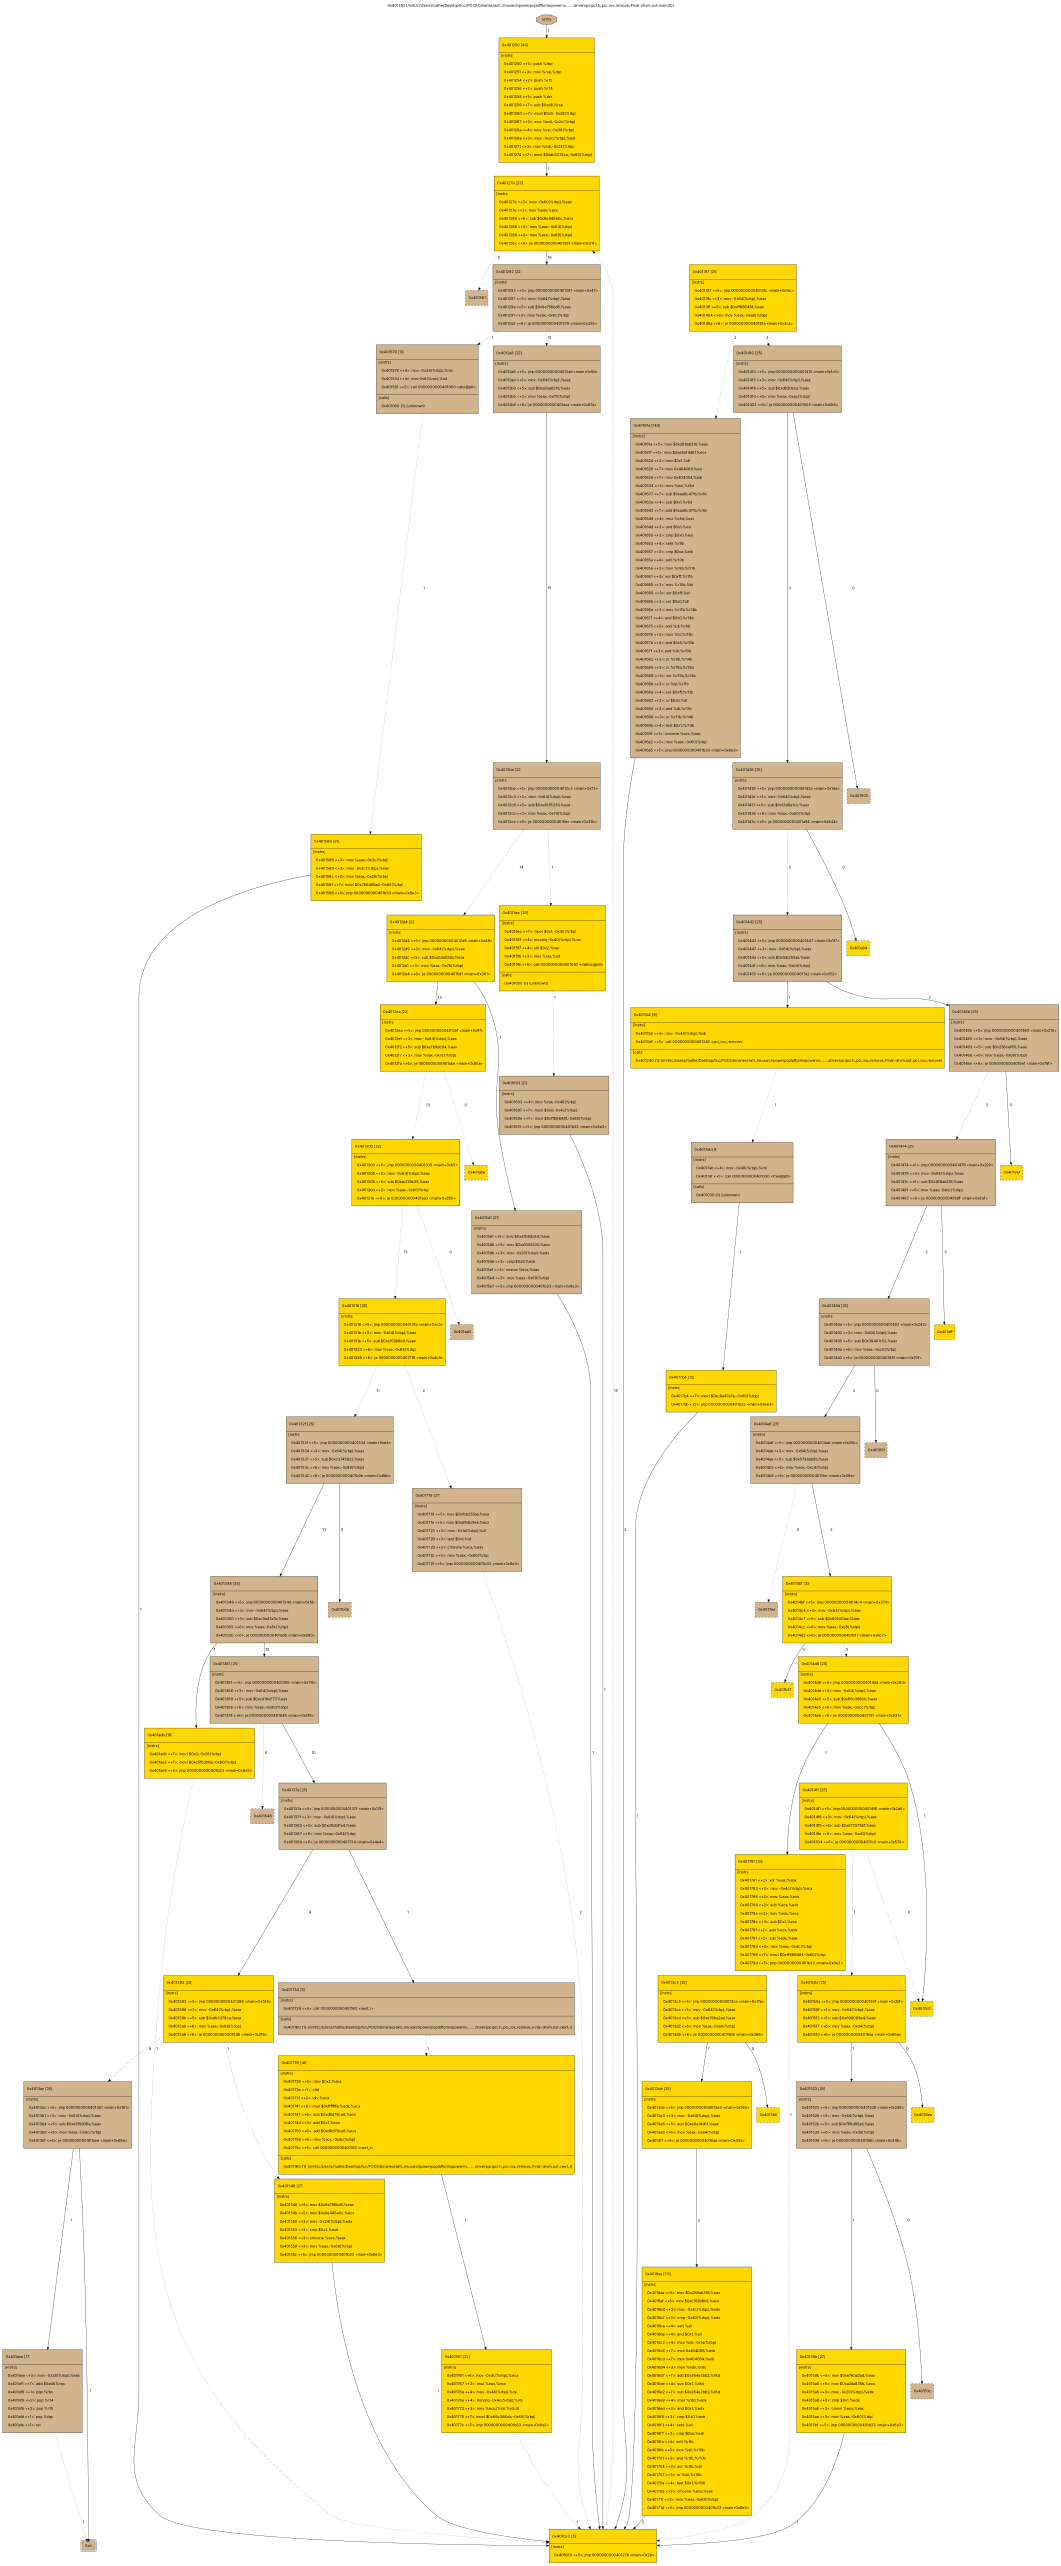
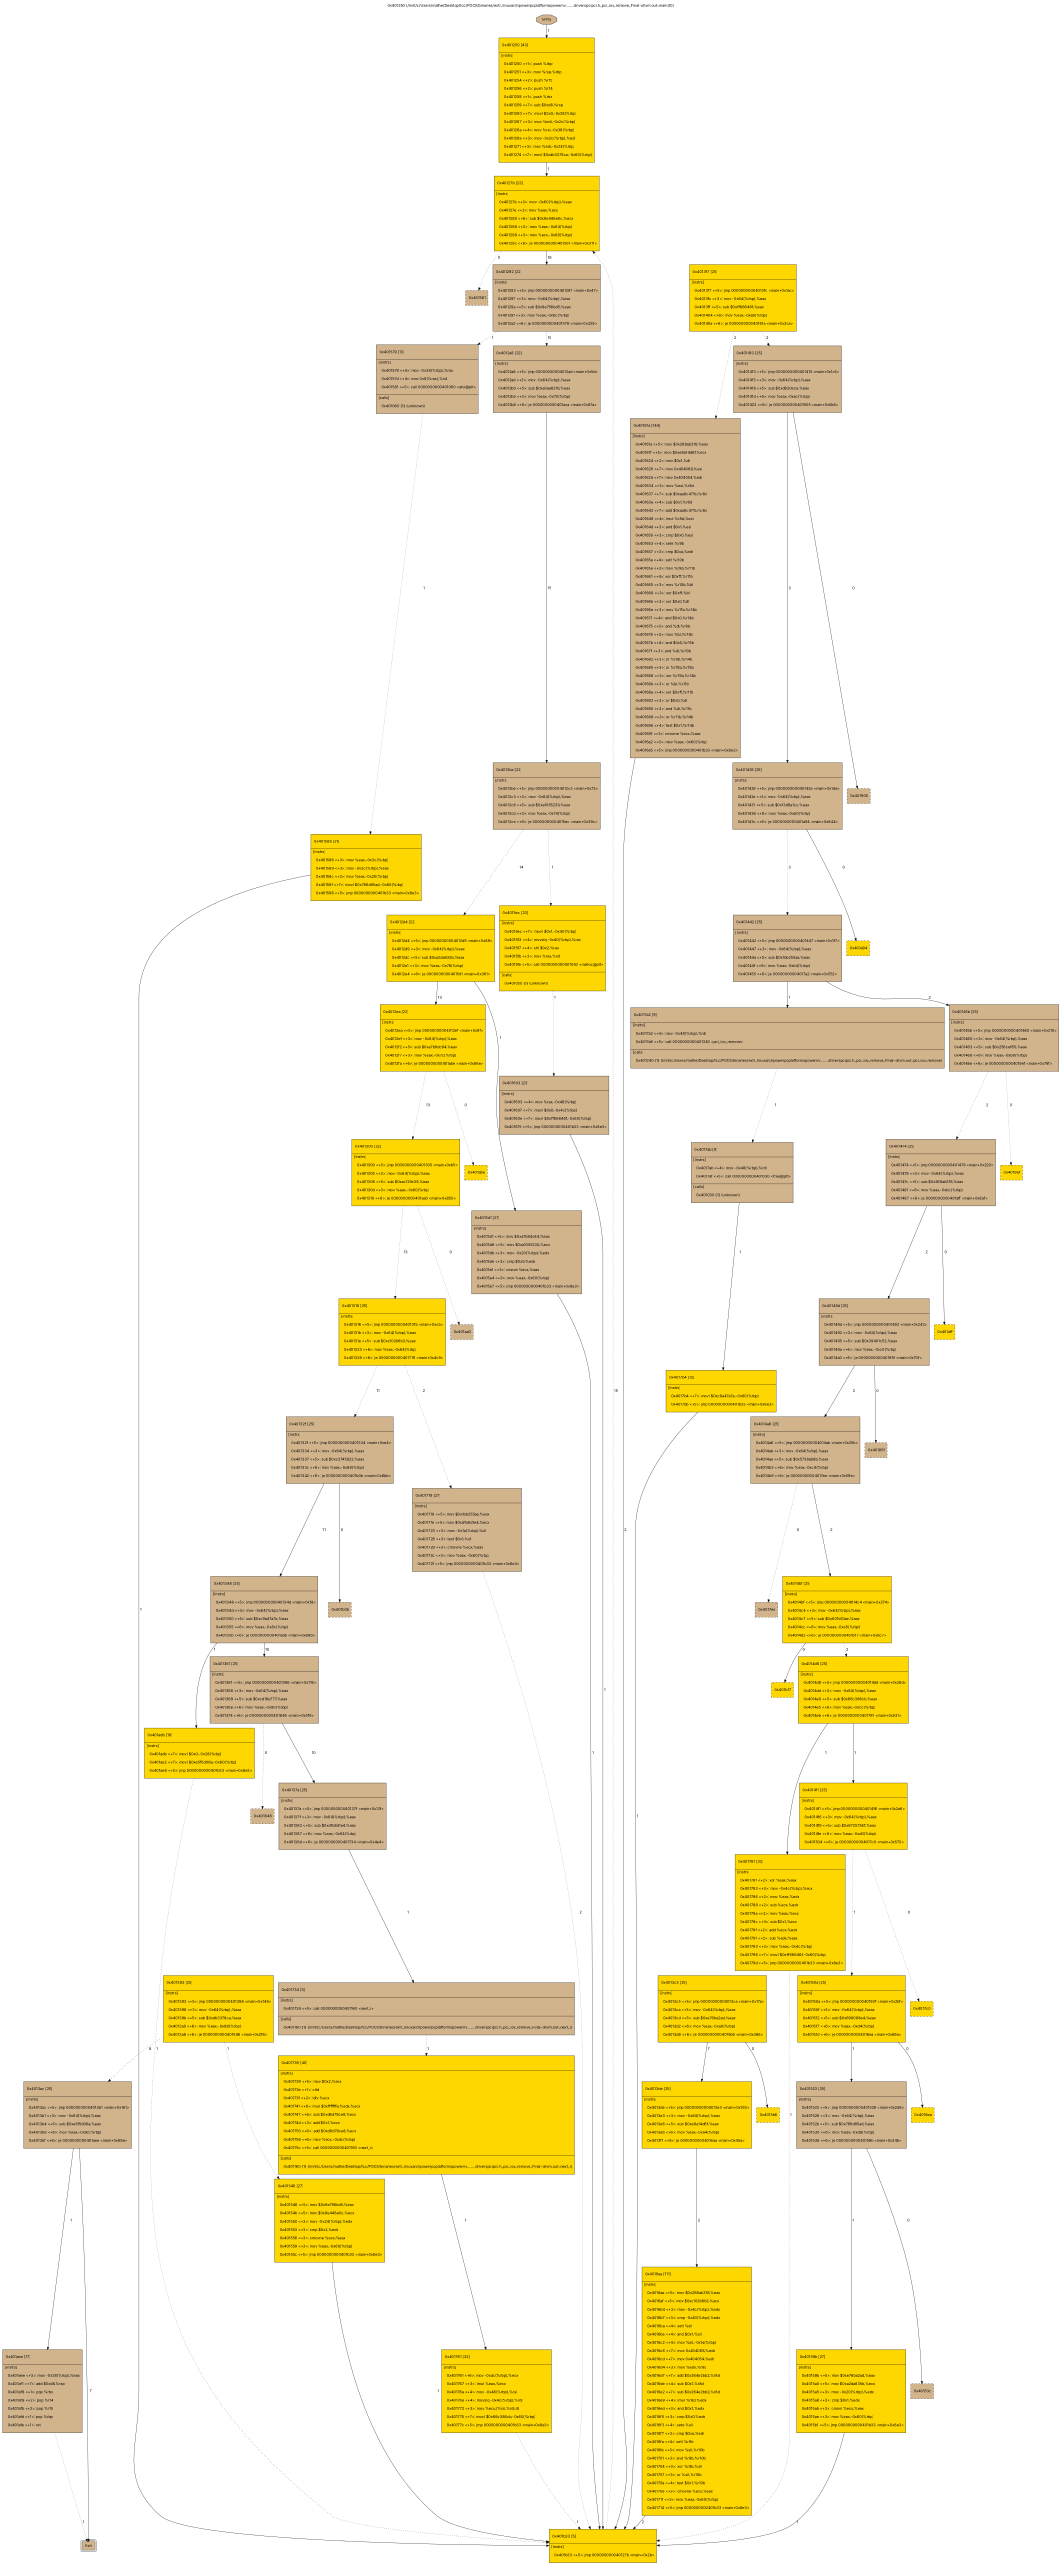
(787, 1038) -> (787, 1038)
(1008, 1117) -> (1008, 1117)
(924, 1857) -> (853, 1752)
(276, 1911) -> none
